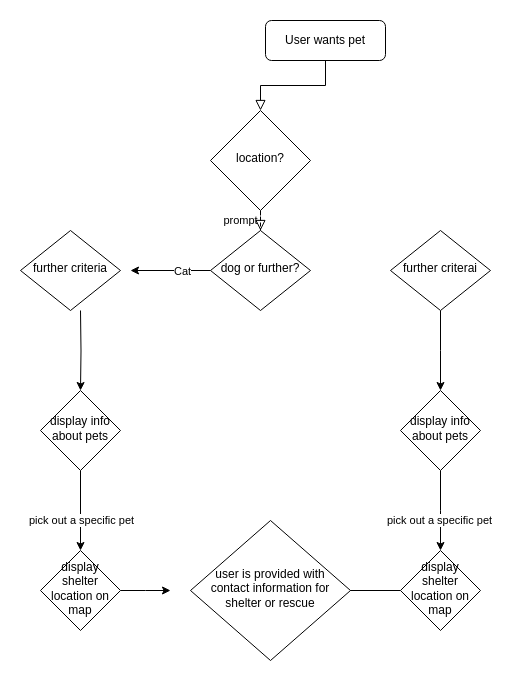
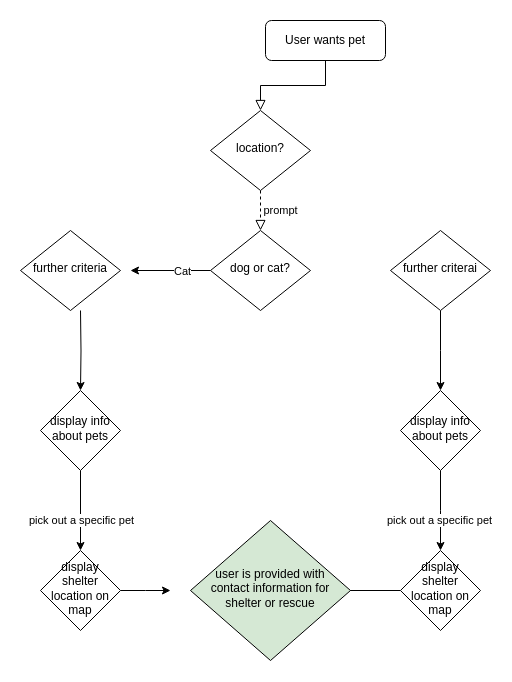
(261, 161) -> (261, 151)
(261, 269) -> (261, 269)
(271, 591) -> (271, 591)
